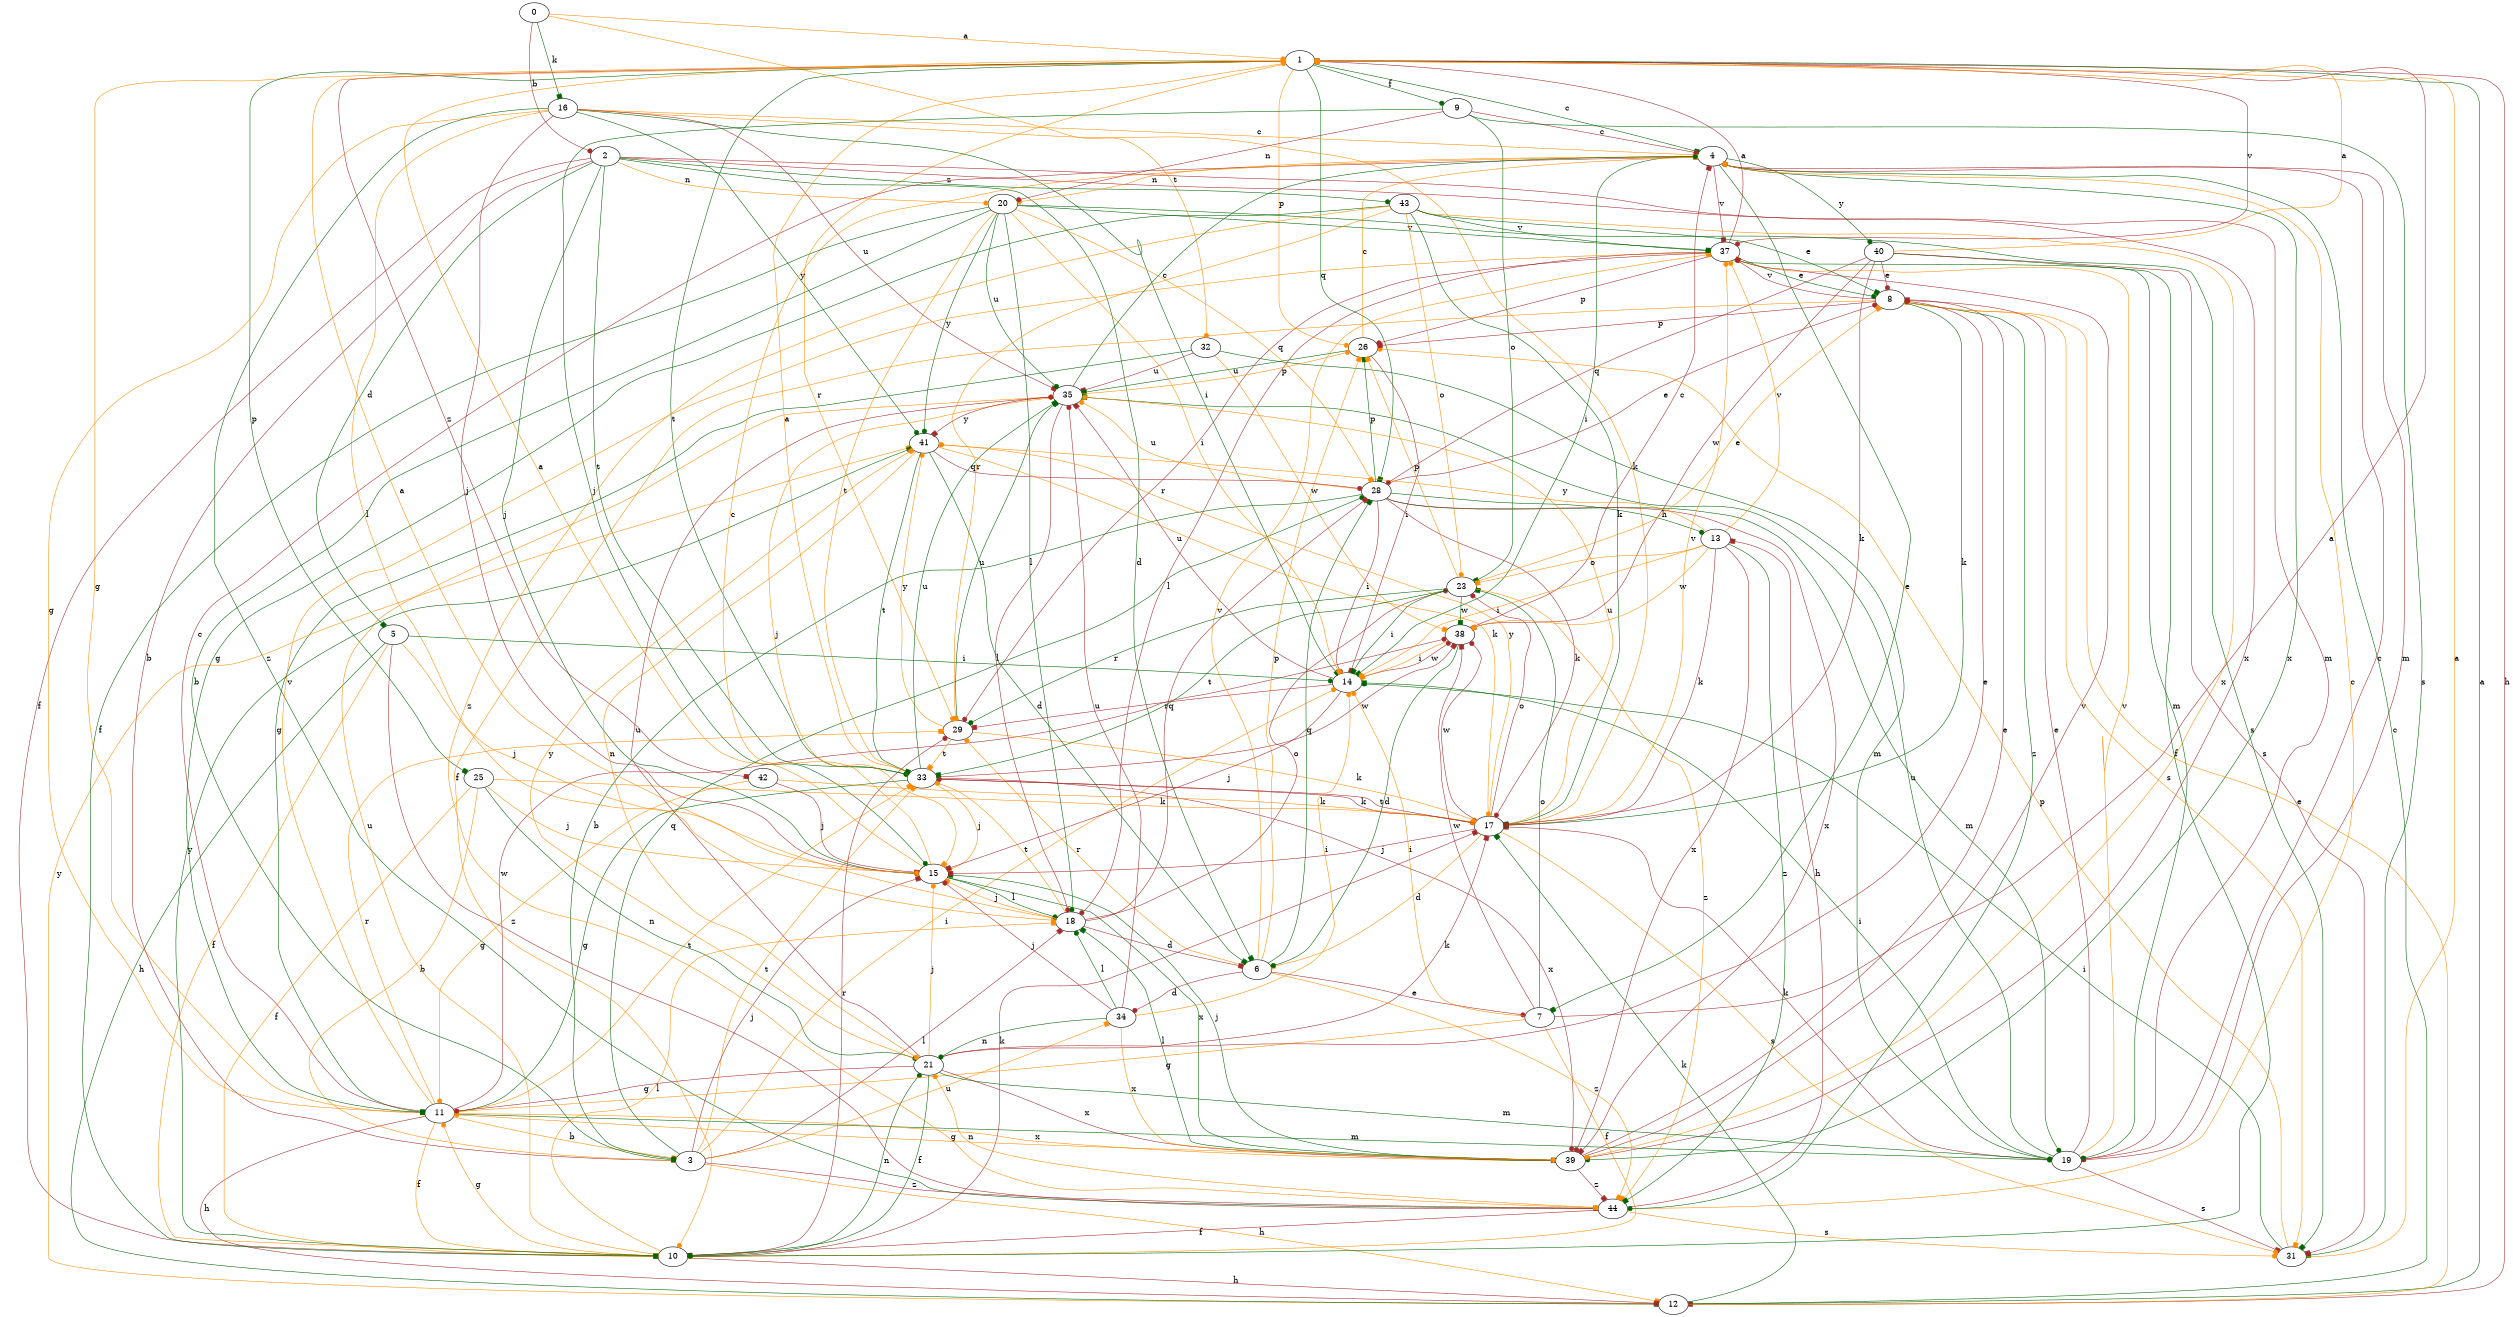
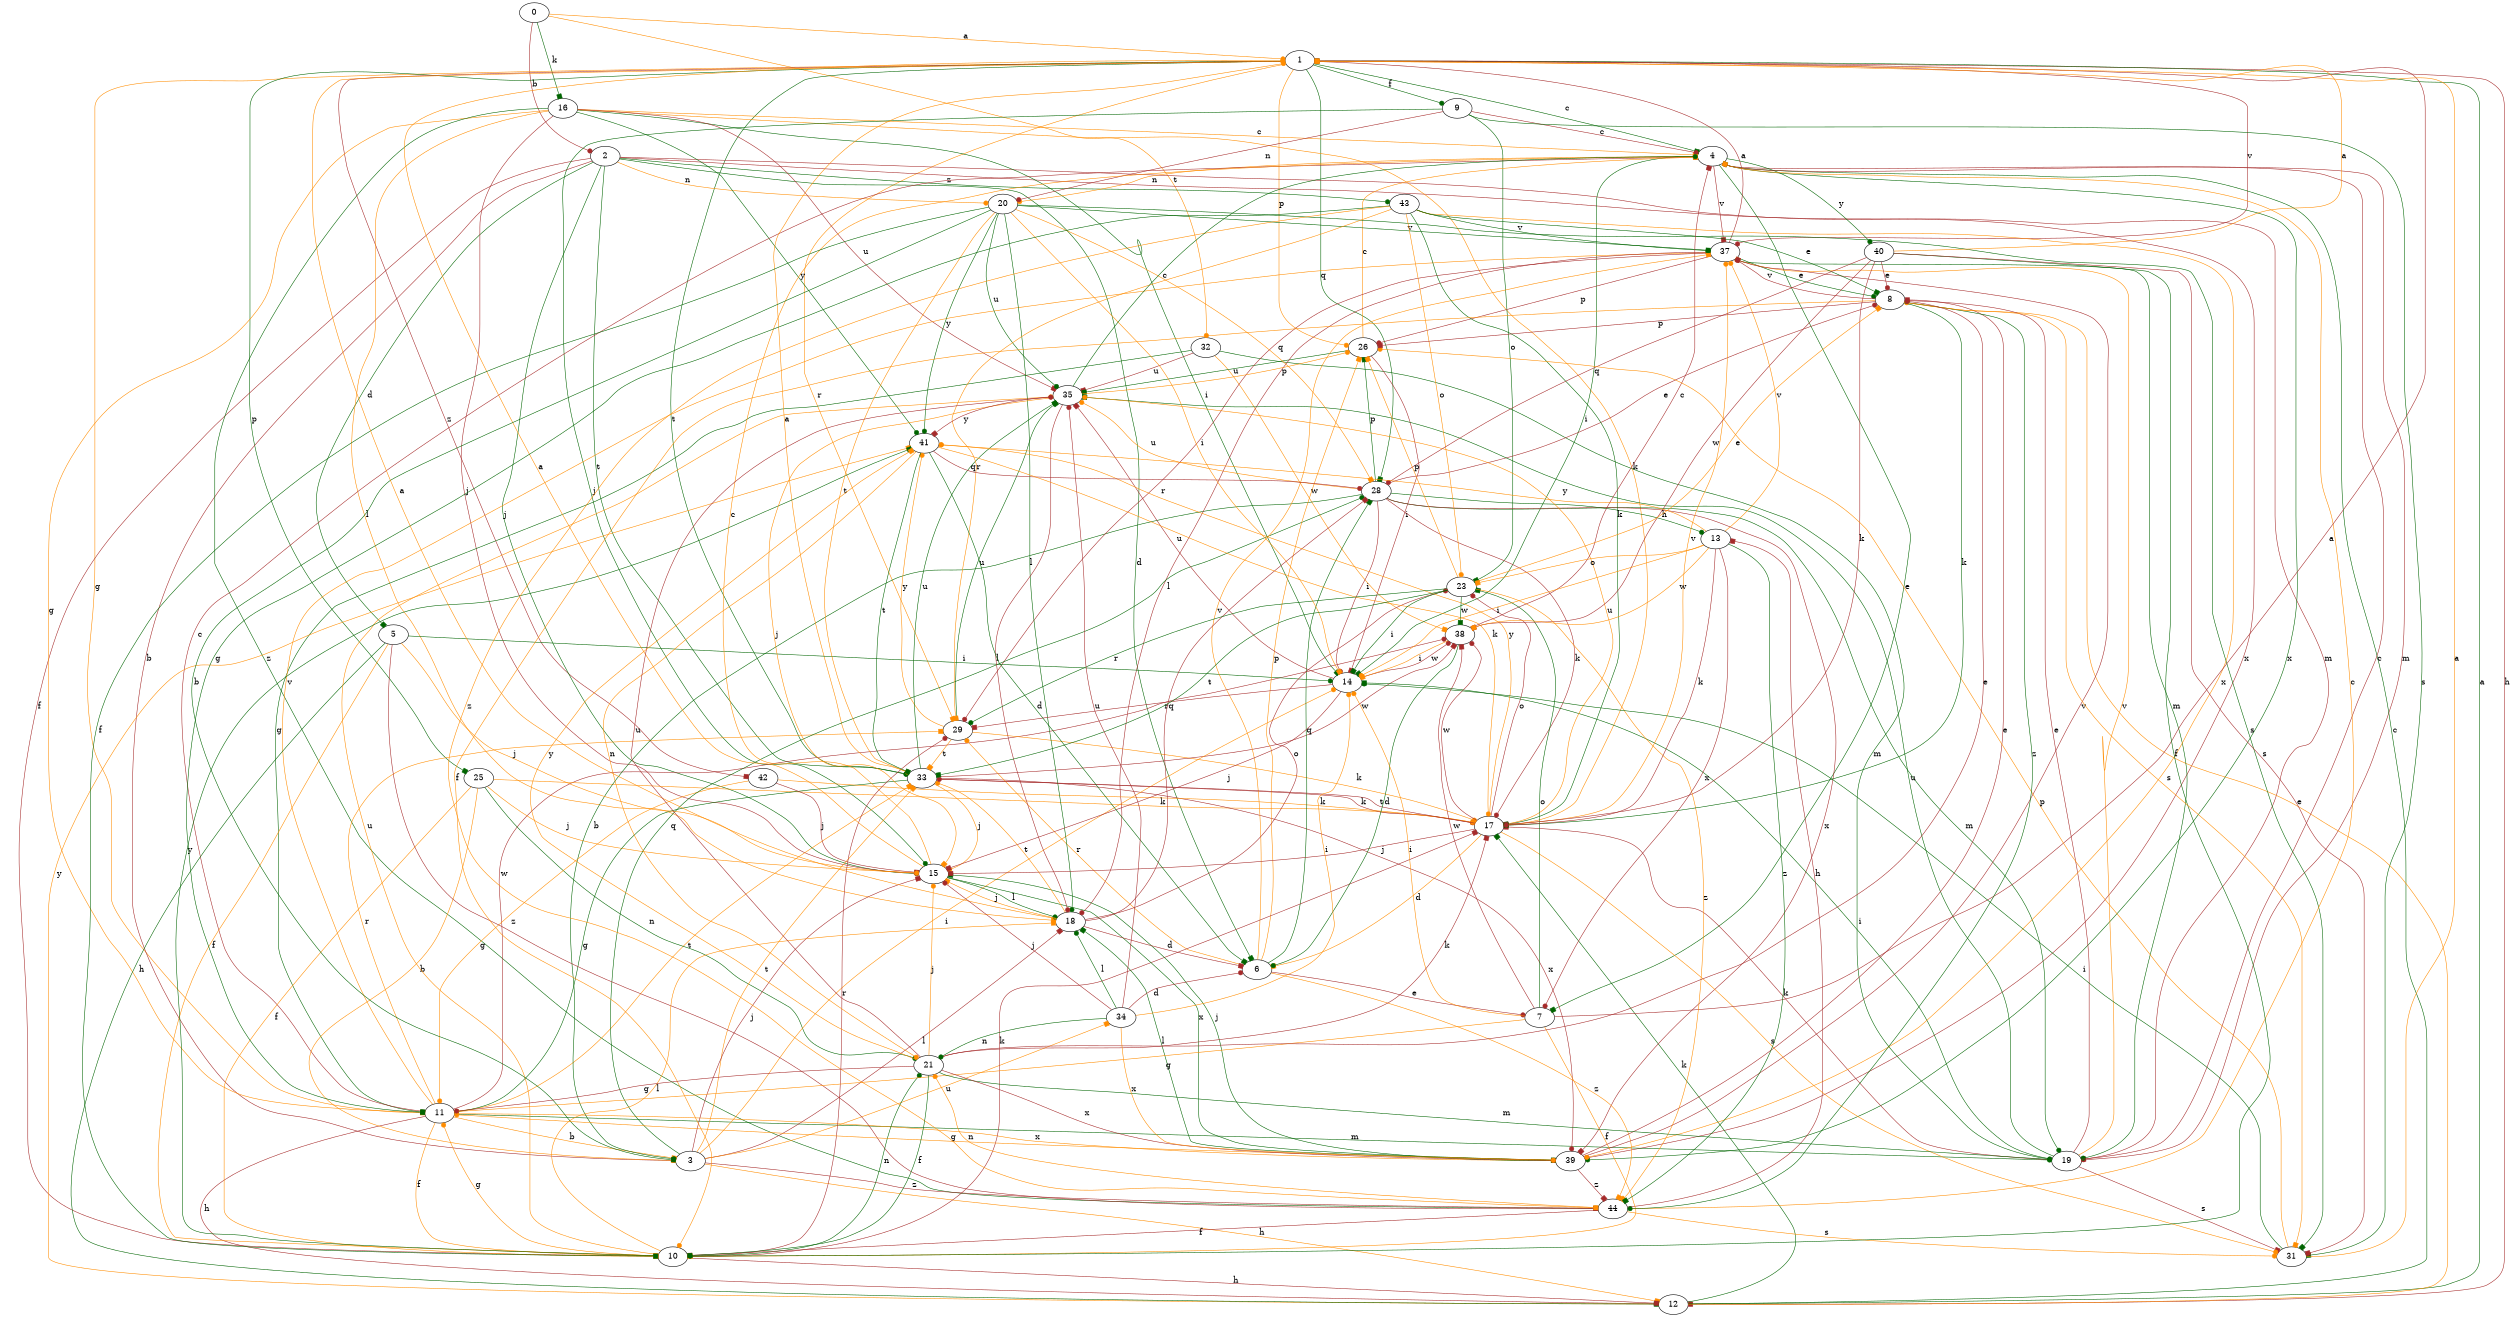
(1690, 848) -> (1696, 784)
(1193, 982) -> (1180, 983)
